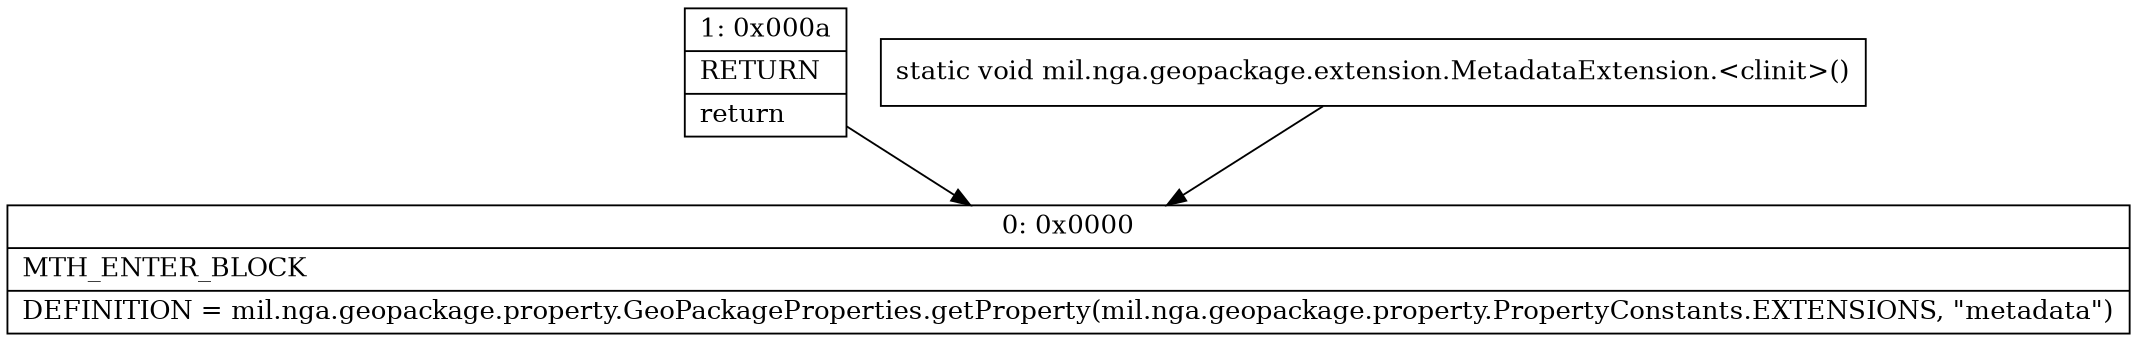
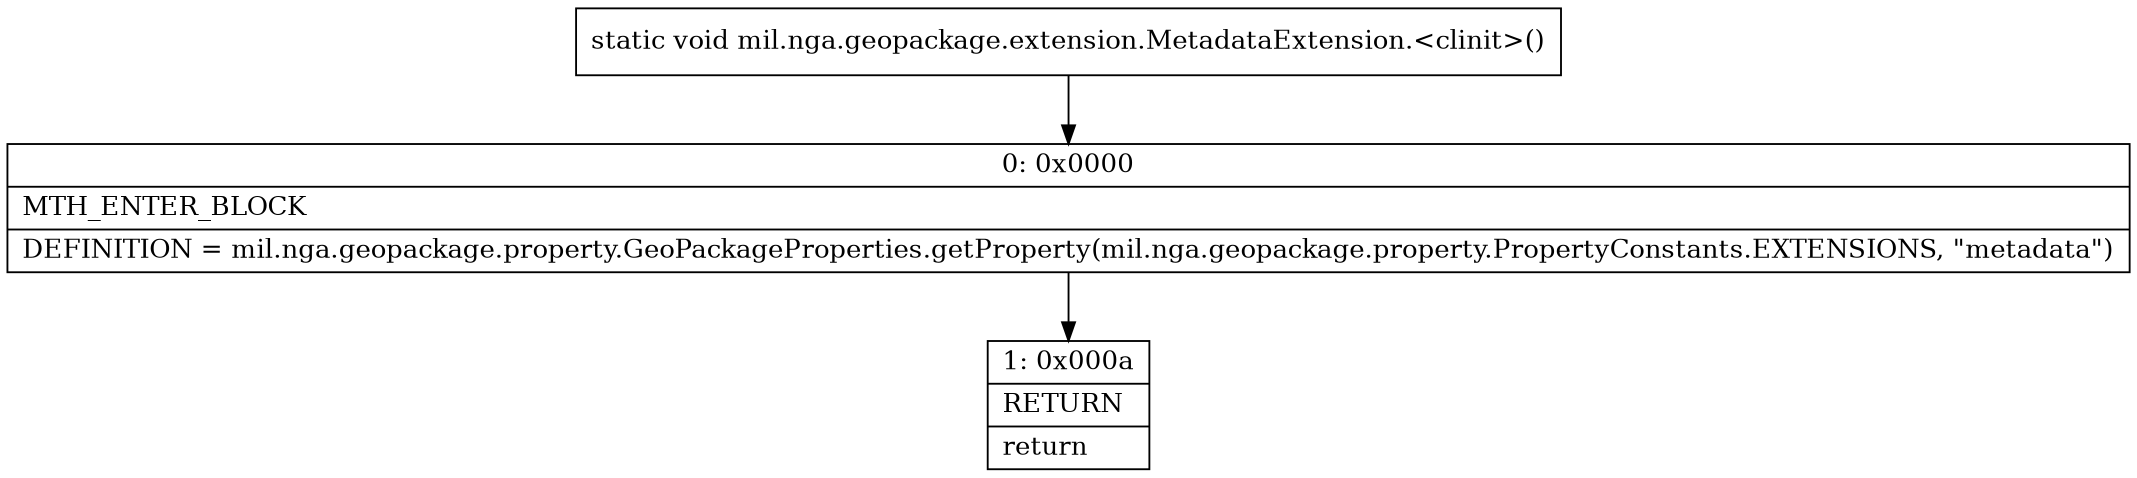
(900, 161) -> (1069, 297)
